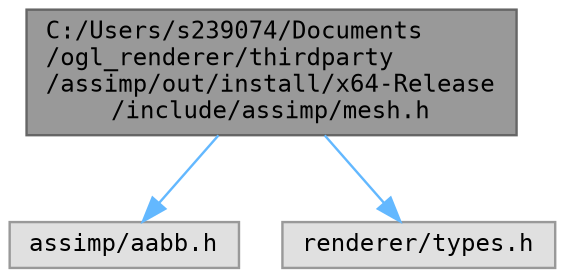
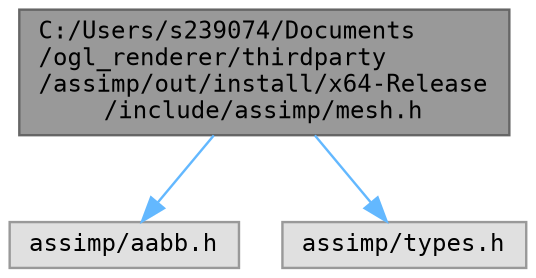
(419, 245) -> (404, 245)
